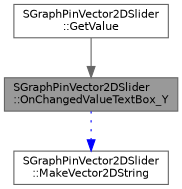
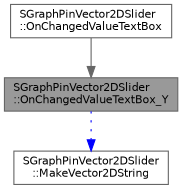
(91, 21) -> (91, 21)
